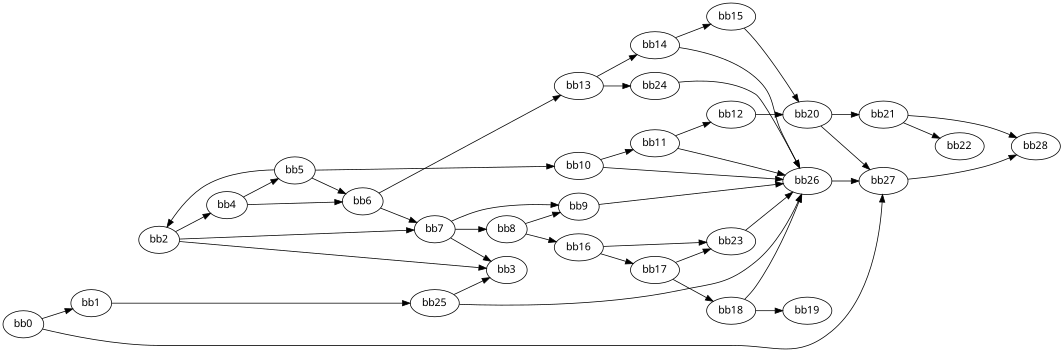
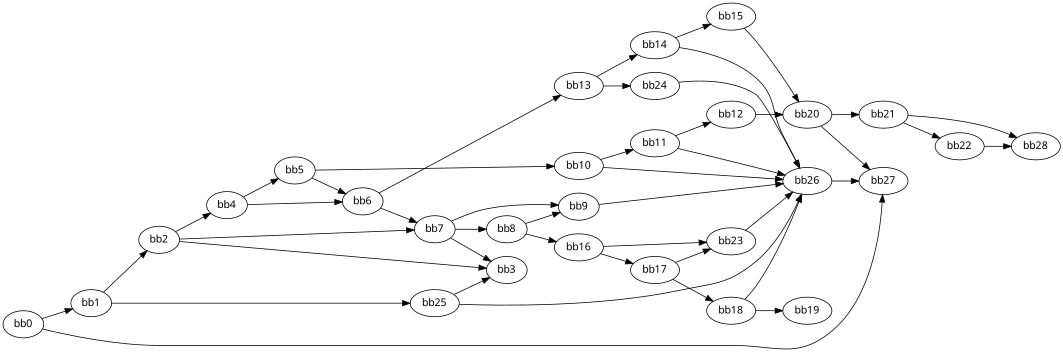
(960, 172) -> (994, 146)
(215, 181) -> (123, 274)
